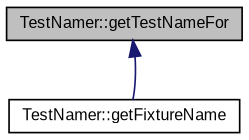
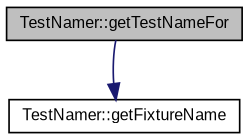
(135, 78) -> (113, 62)
